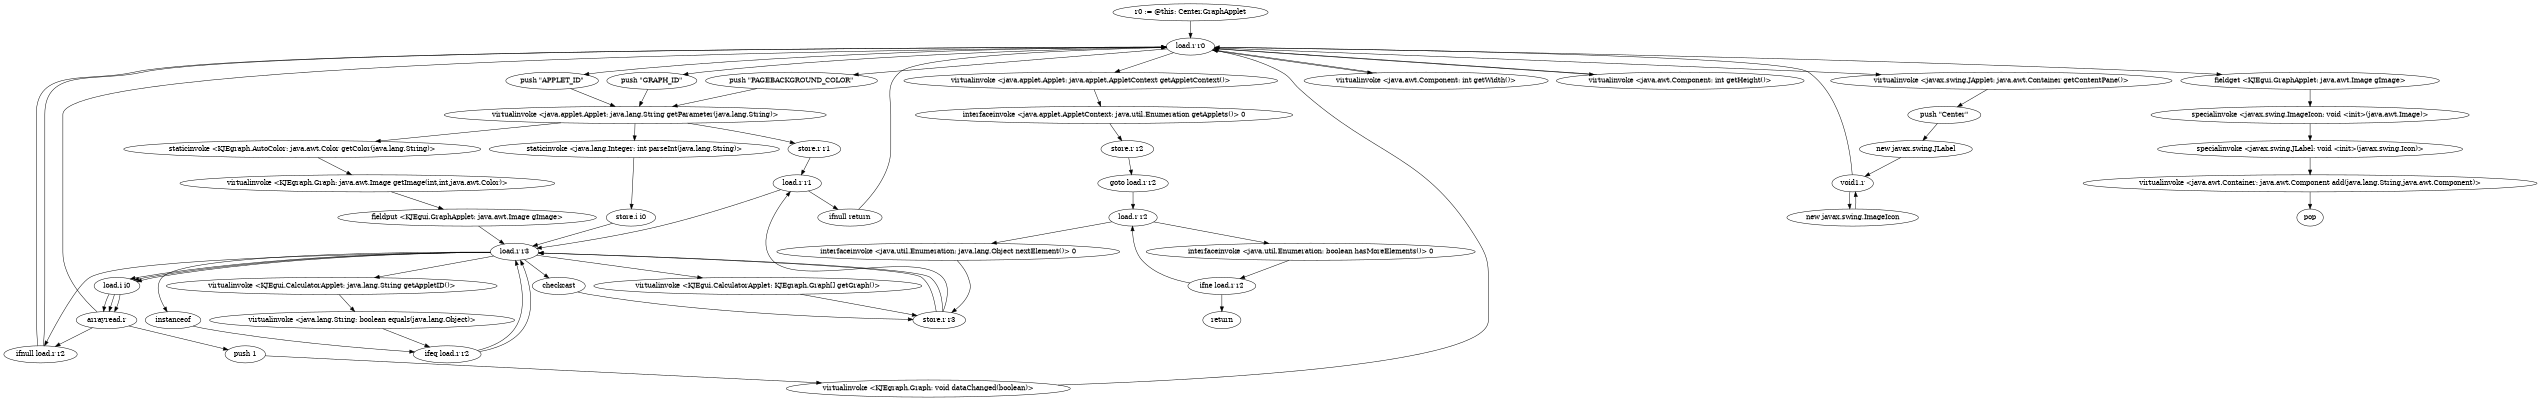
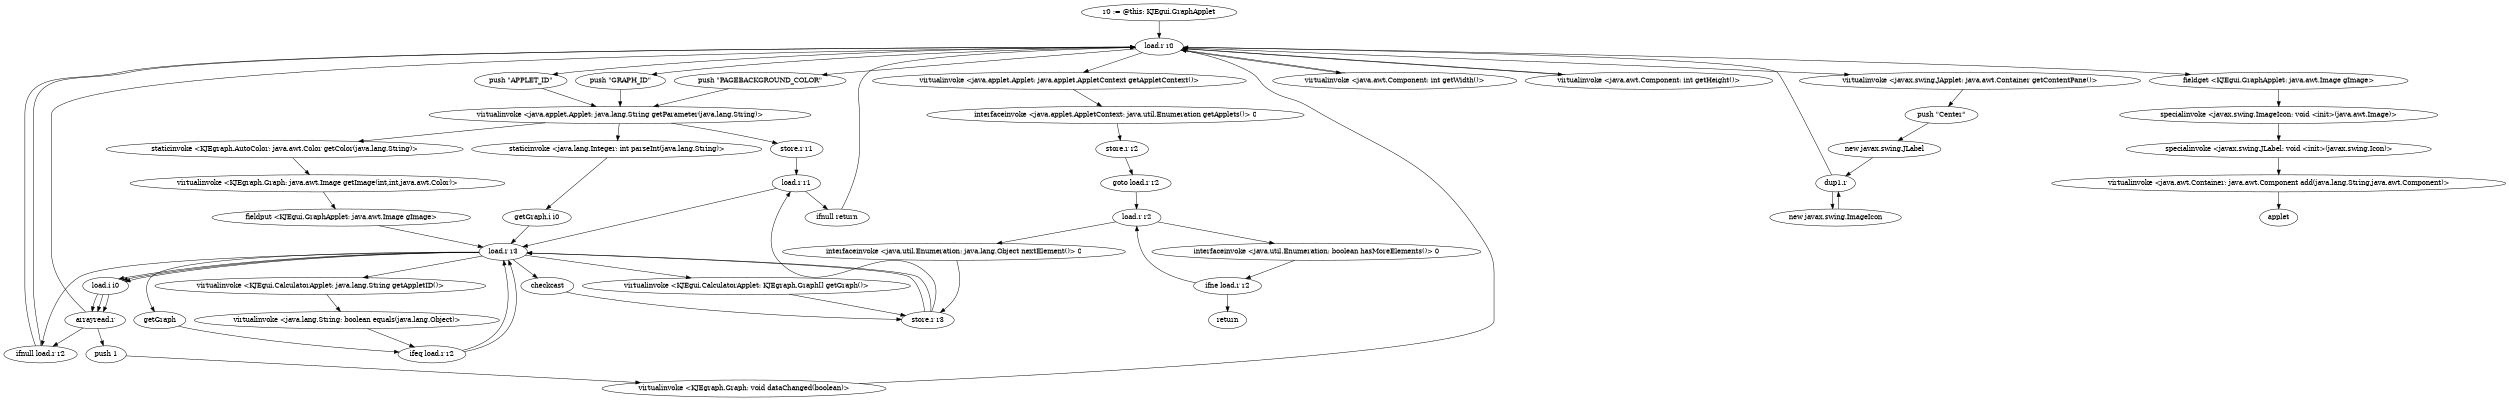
(1190, 12) -> (1159, 12)
(1853, 183) -> (1836, 183)
(631, 218) -> (537, 218)
(2310, 218) -> (2279, 218)
(173, 320) -> (160, 320)
